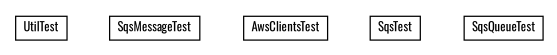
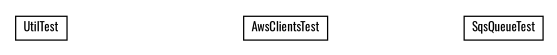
(155, 28) -> none
(395, 28) -> none
